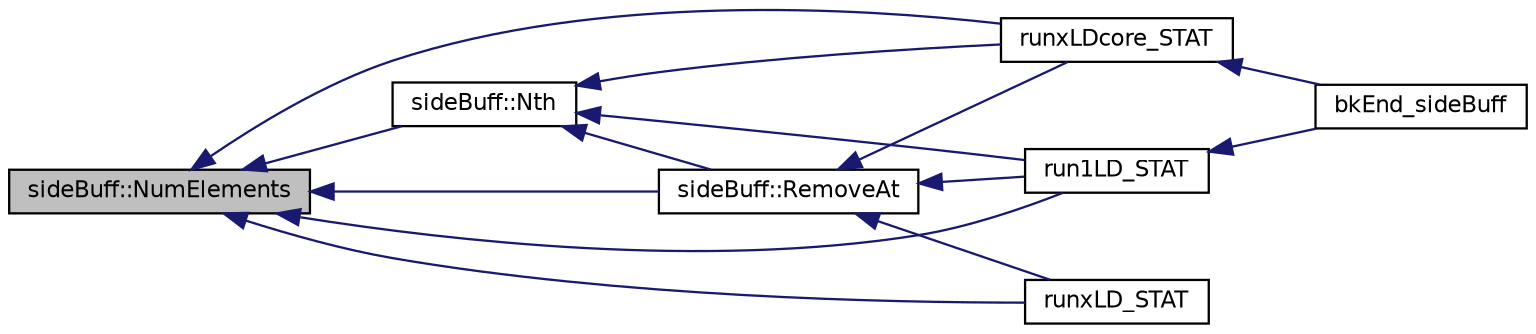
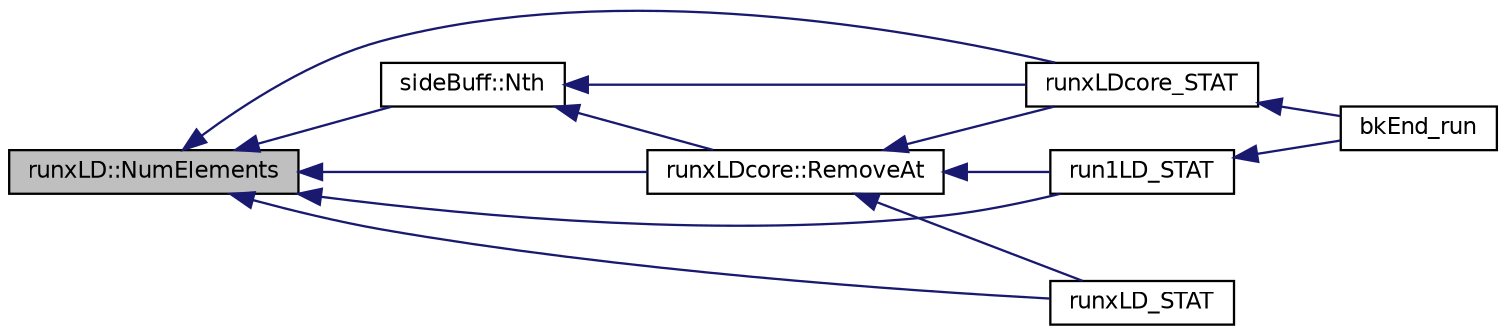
(1421, 107) -> (1419, 128)
(813, 137) -> none
(160, 192) -> (154, 172)
(789, 192) -> (796, 172)
